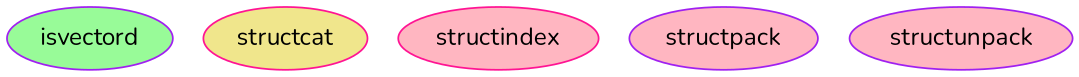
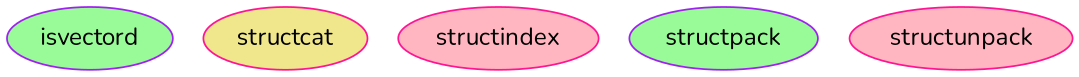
(724, 38) -> (724, 38)
(961, 38) -> (961, 38)
